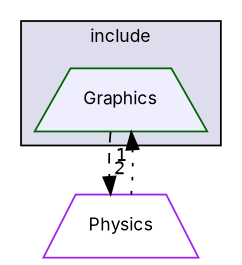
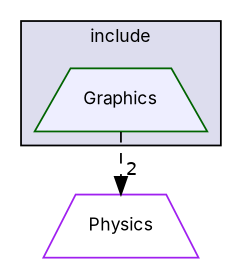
(133, 172) -> none
